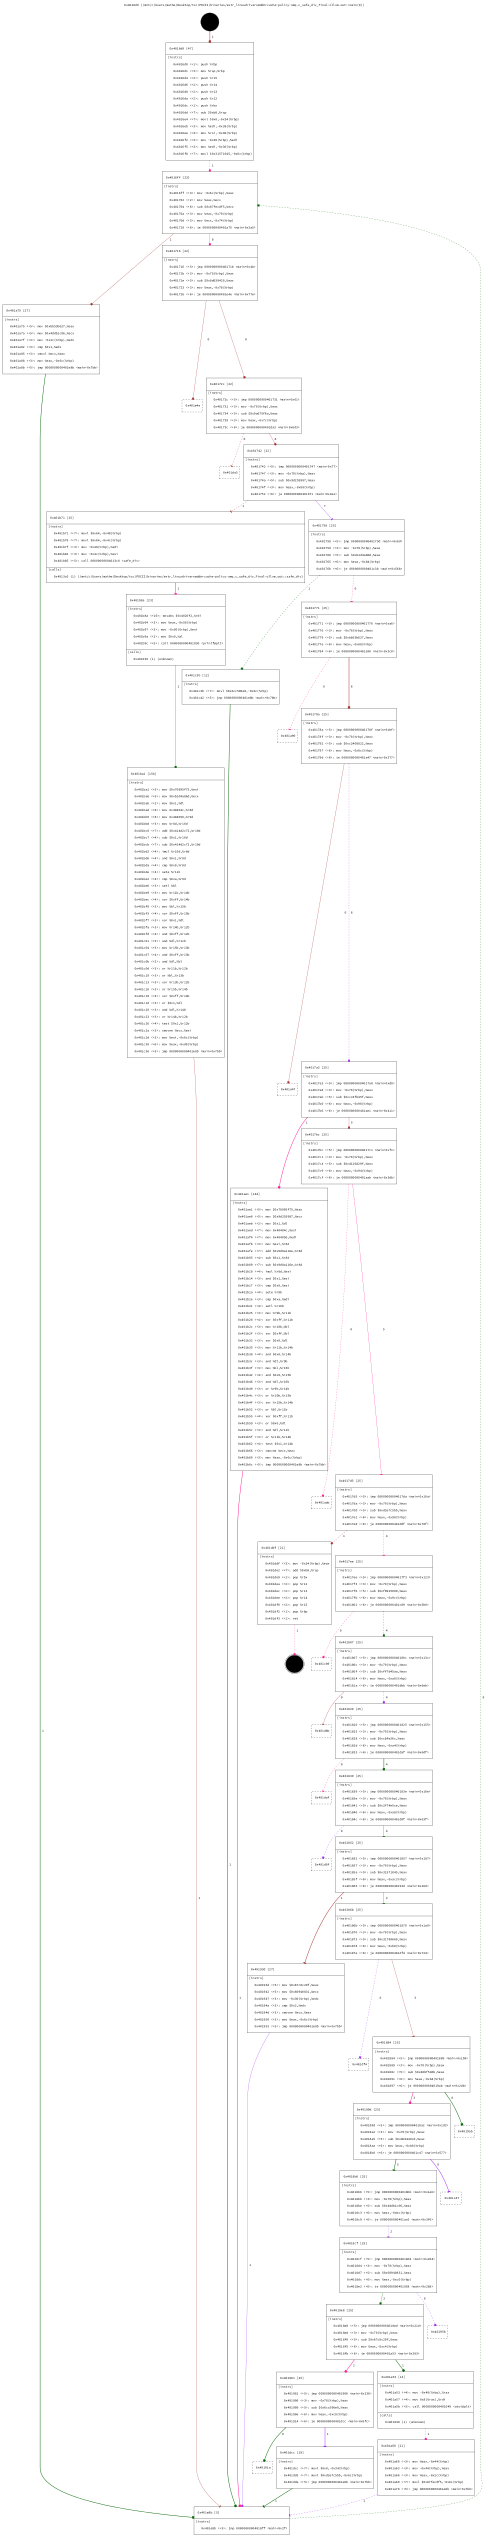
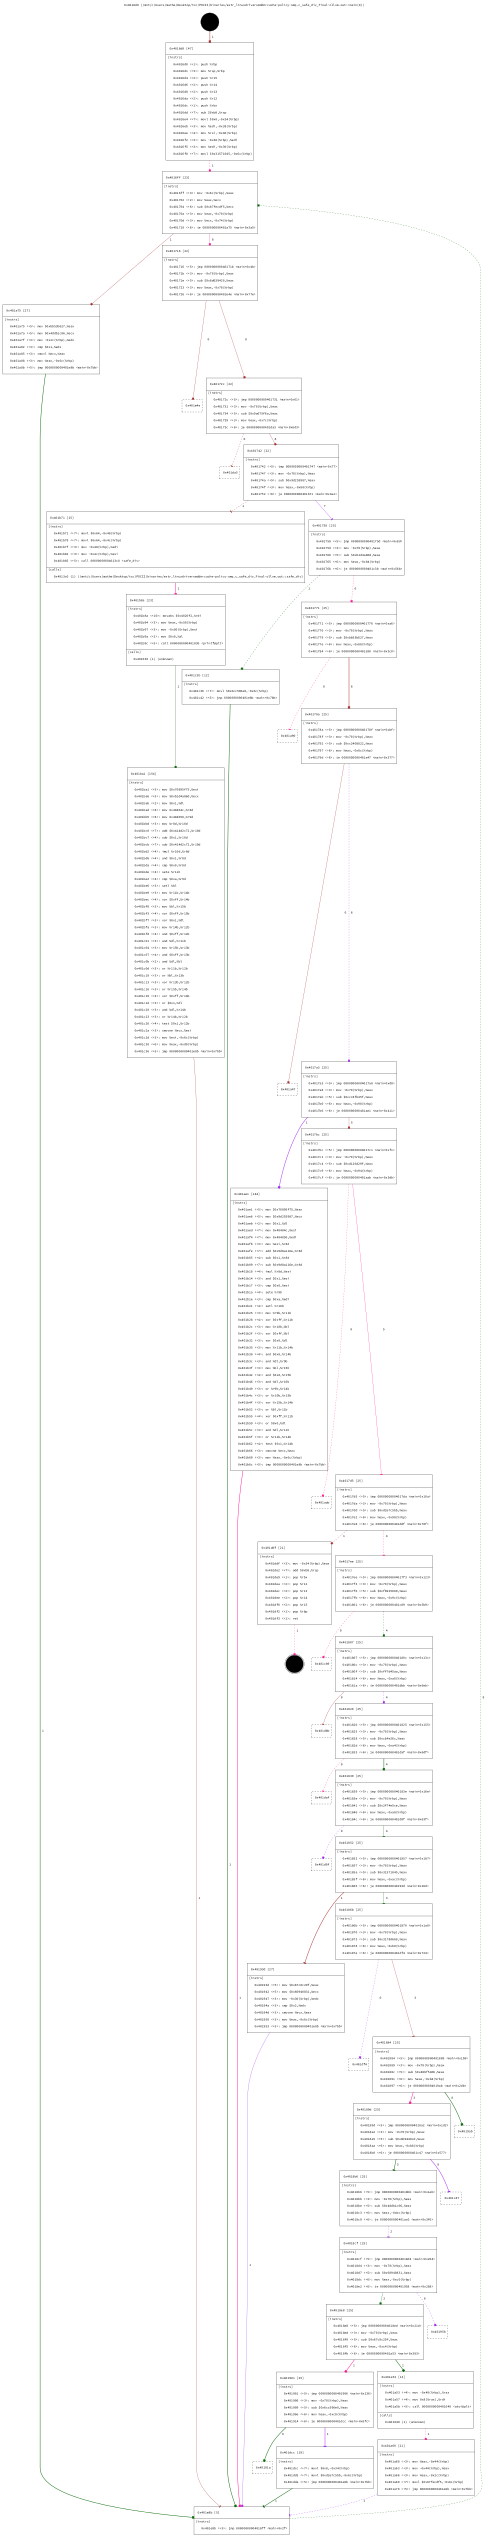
(353, 587) -> (353, 587)
(290, 1150) -> (290, 1150)
